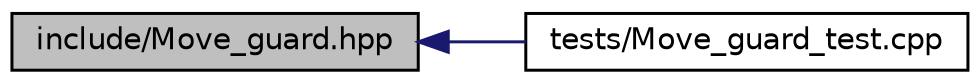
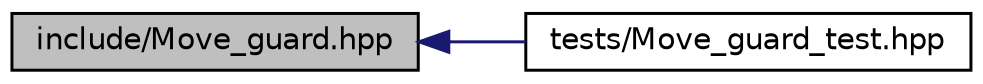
(747, 42) -> (748, 42)
